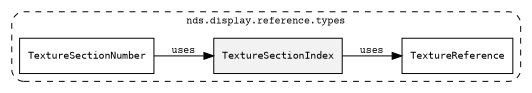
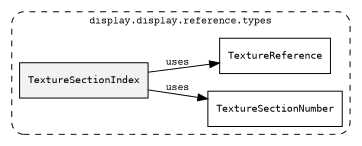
(266, 21) -> (181, 21)
(179, 56) -> (173, 94)
